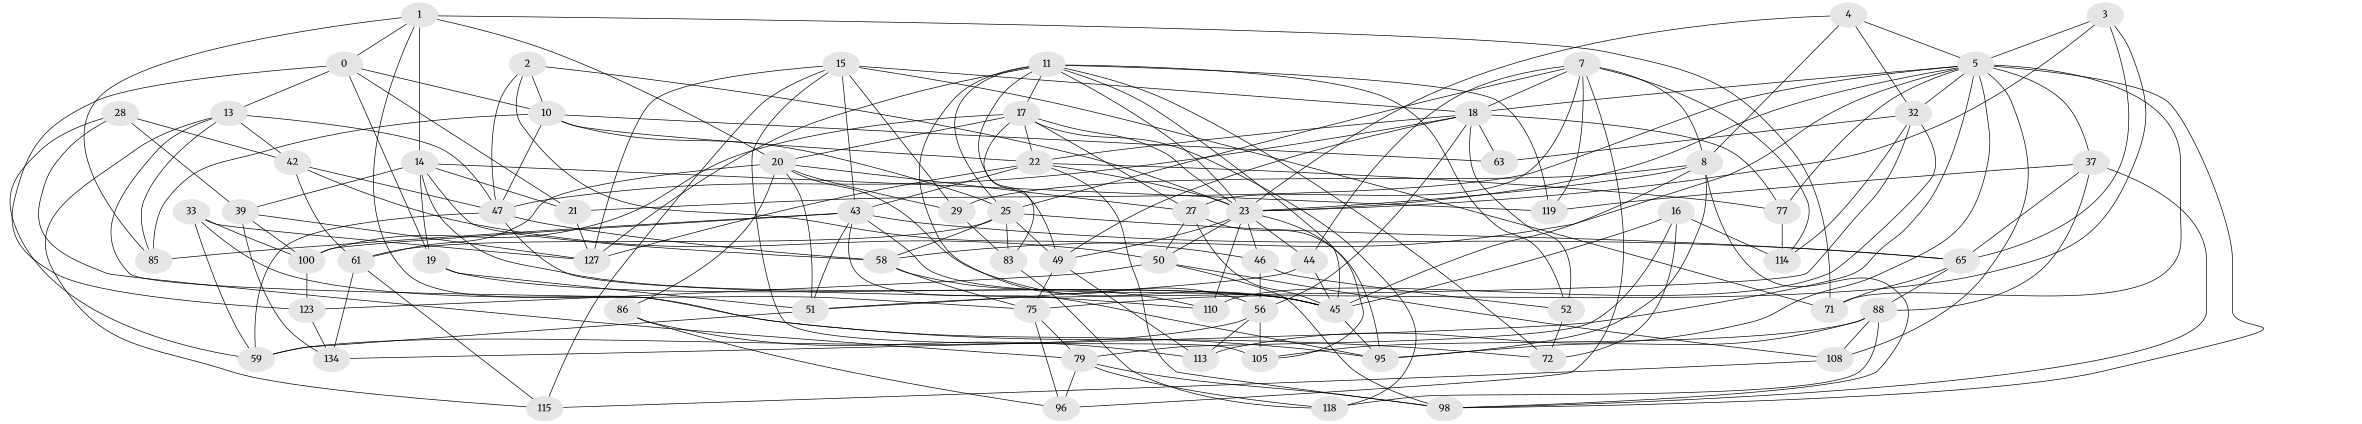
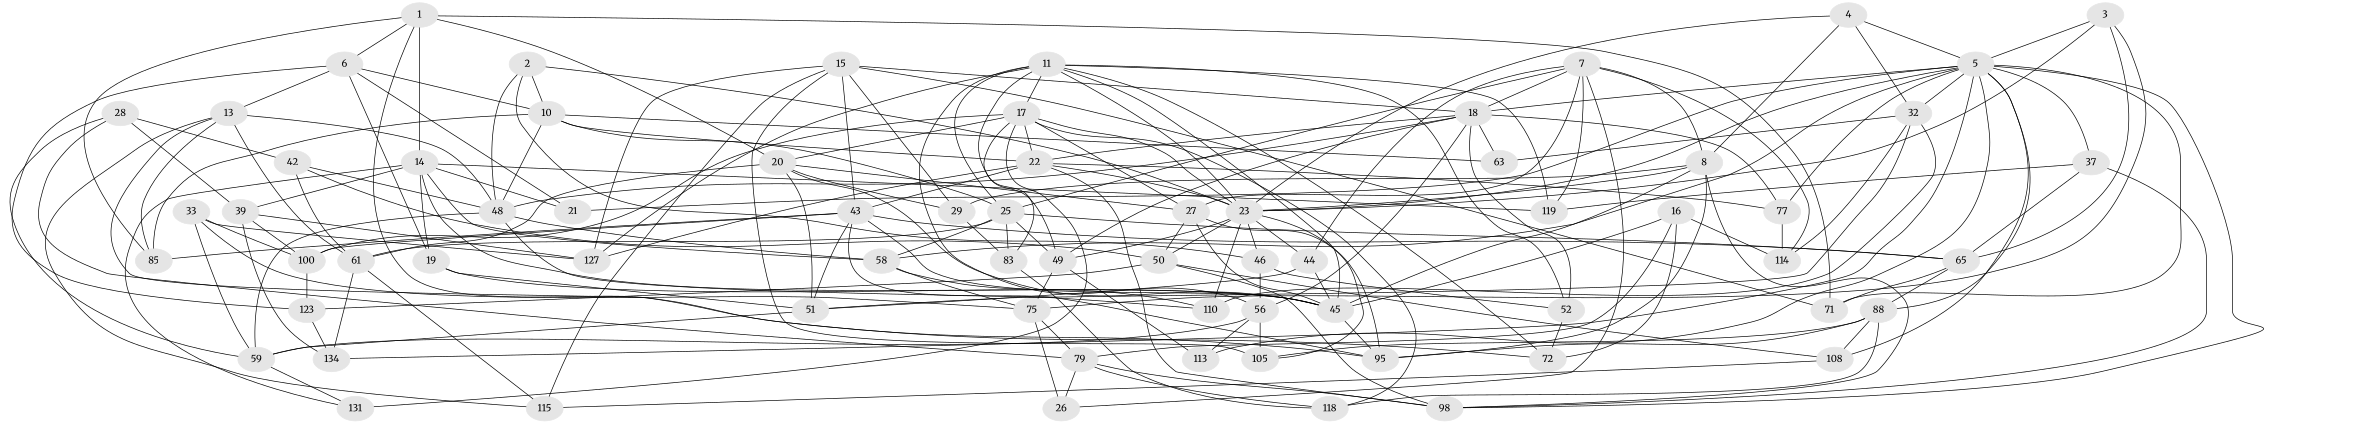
(344, 64) -> (344, 64)
(261, 138) -> (280, 196)
(498, 212) -> (498, 212)
(582, 235) -> none
(2023, 283) -> (2021, 221)
(623, 310) -> none
none -> (355, 409)
(1061, 409) -> (1061, 409)
